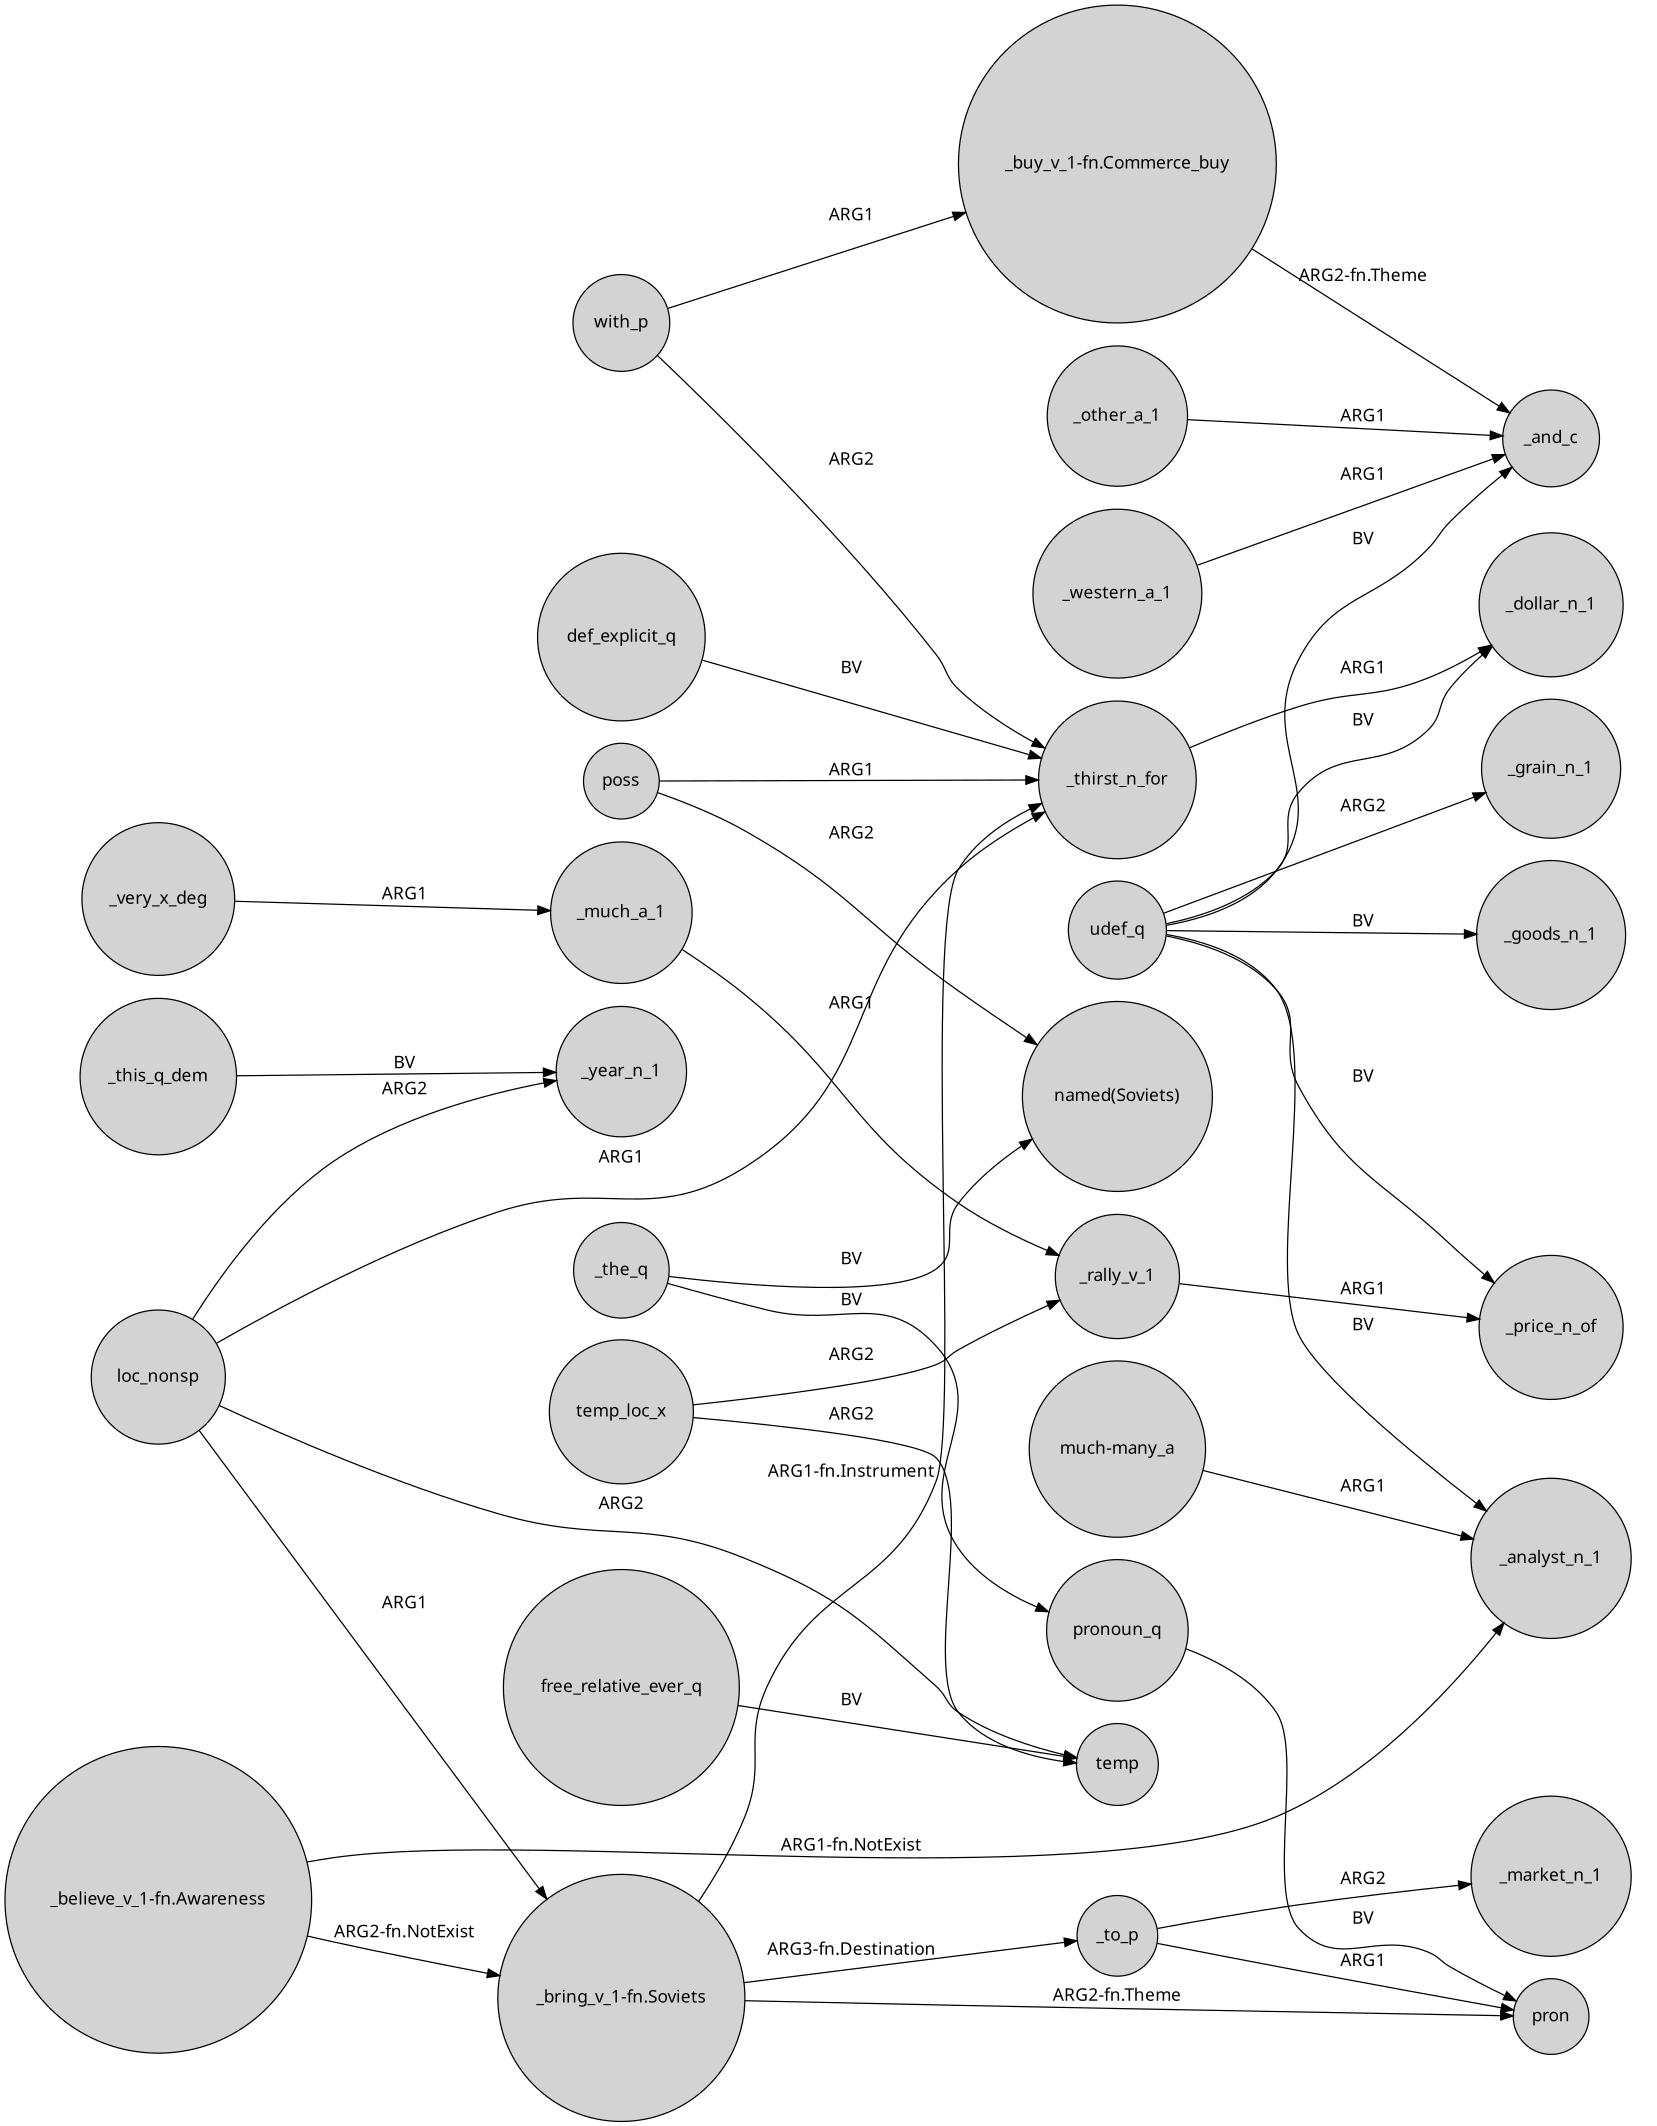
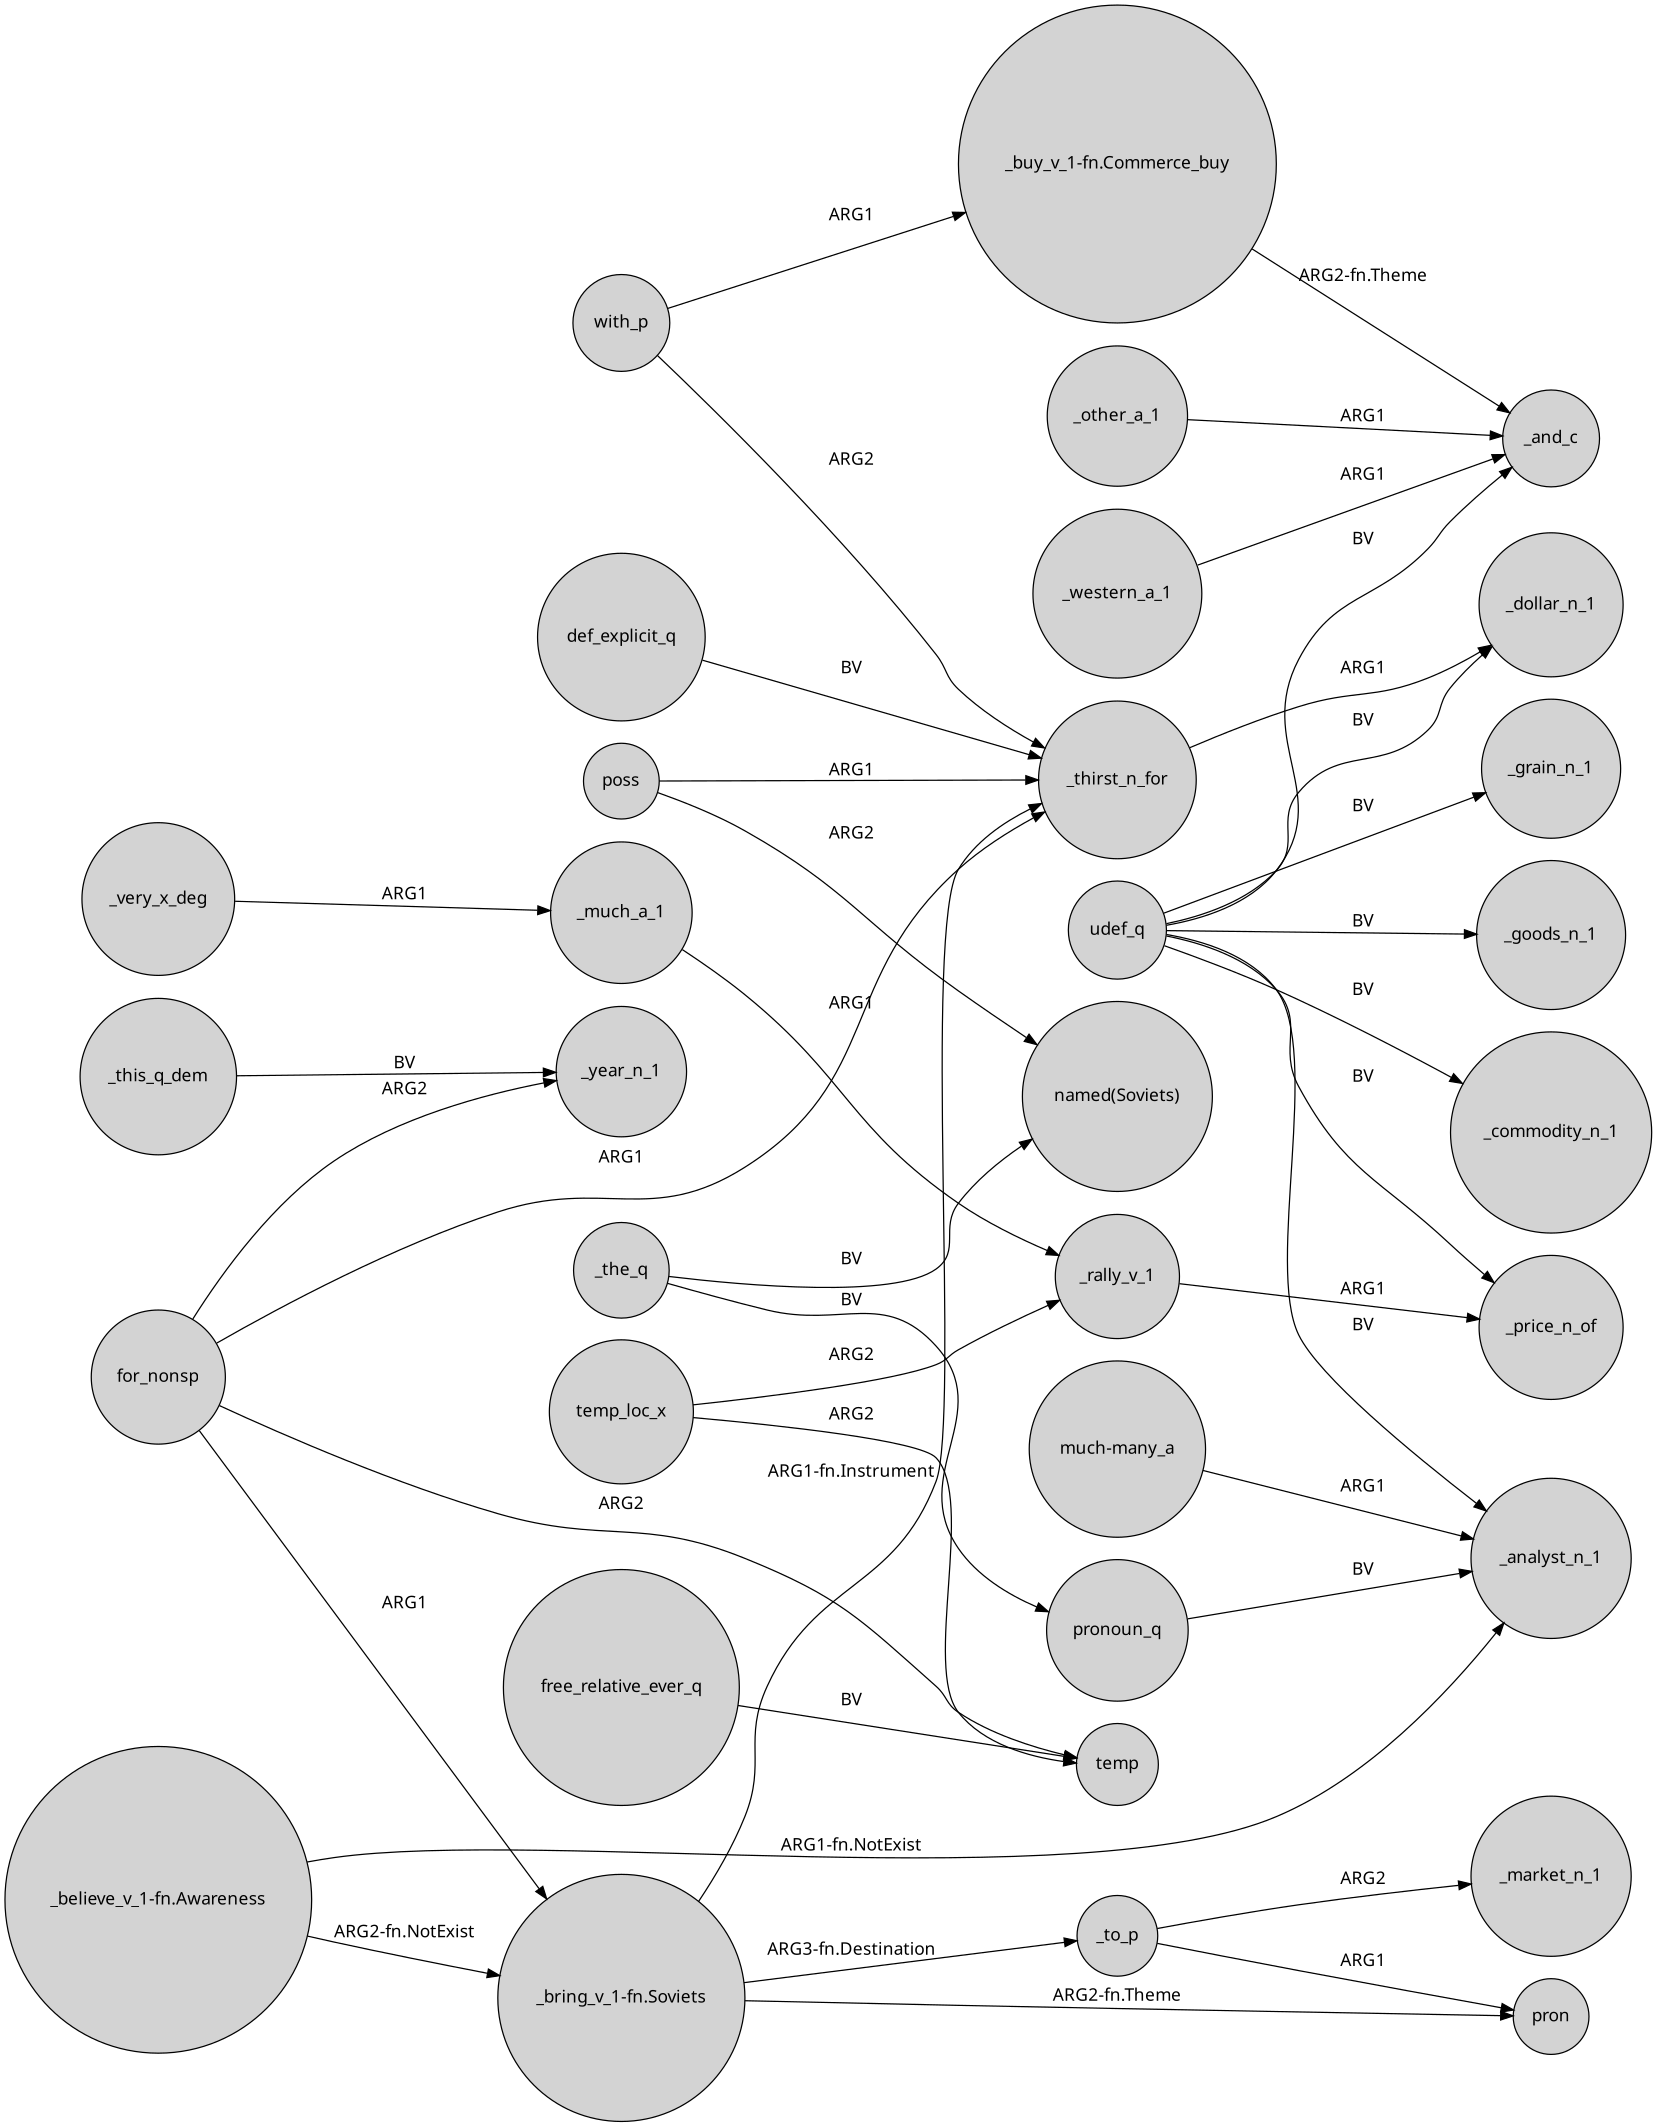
(1363, 807) -> (1363, 807)
none -> (1551, 1133)
(158, 1377) -> (158, 1377)
(1285, 1877) -> (1324, 1596)
